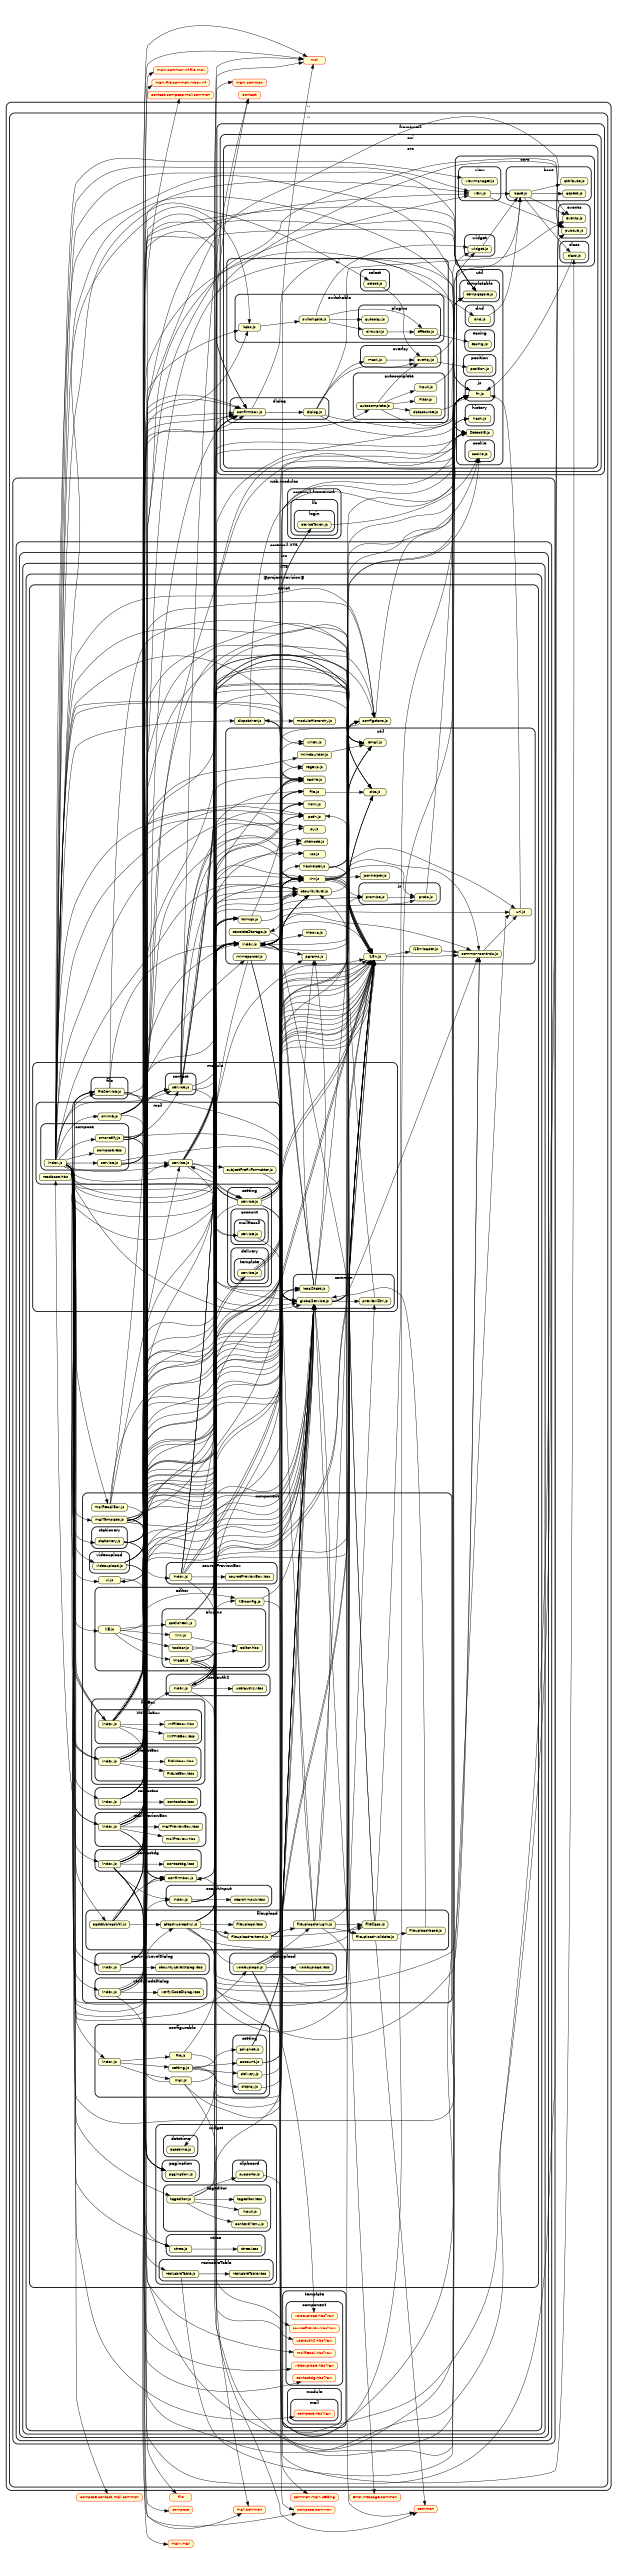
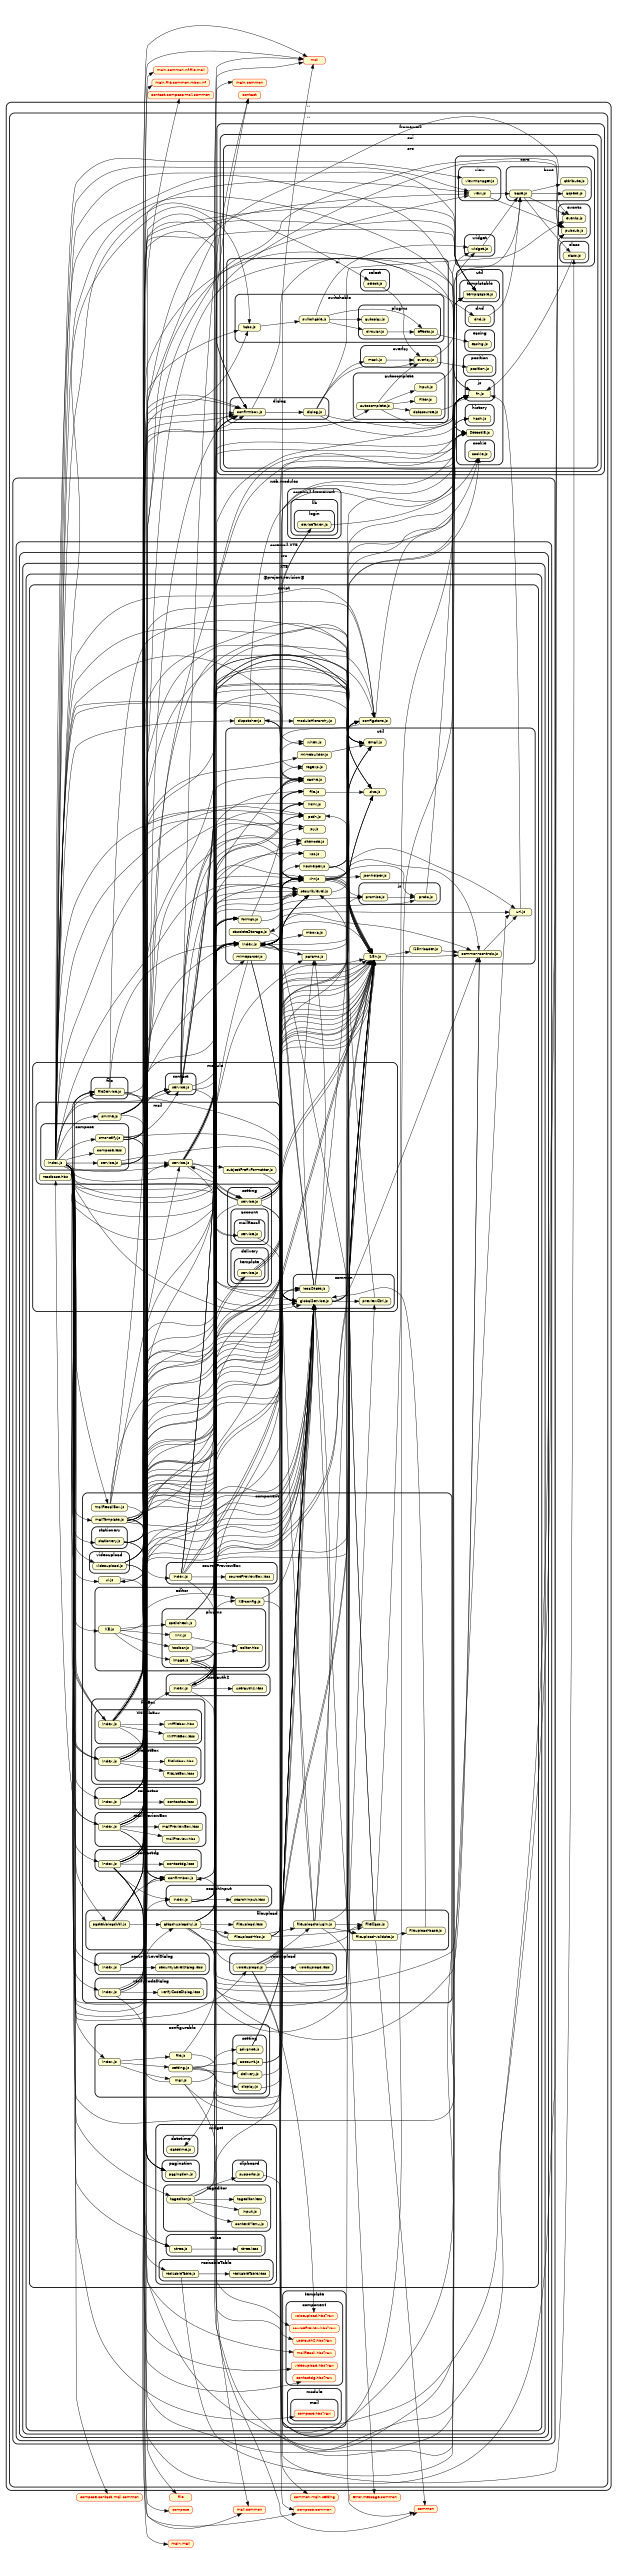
(250, 1937) -> (250, 1937)
